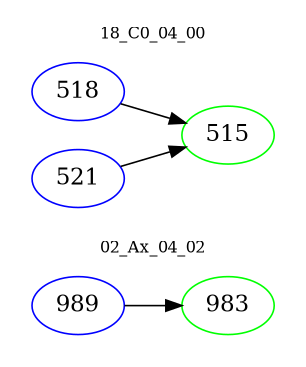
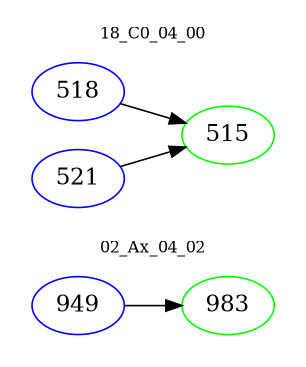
(78, 306) -> (78, 306)
